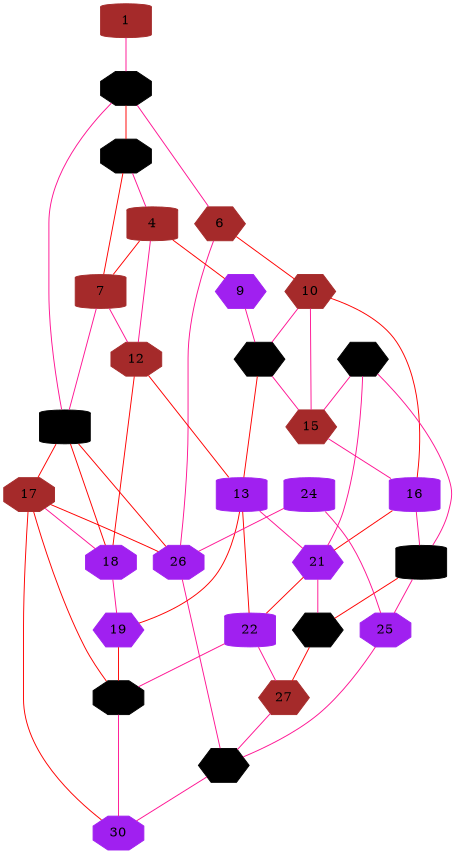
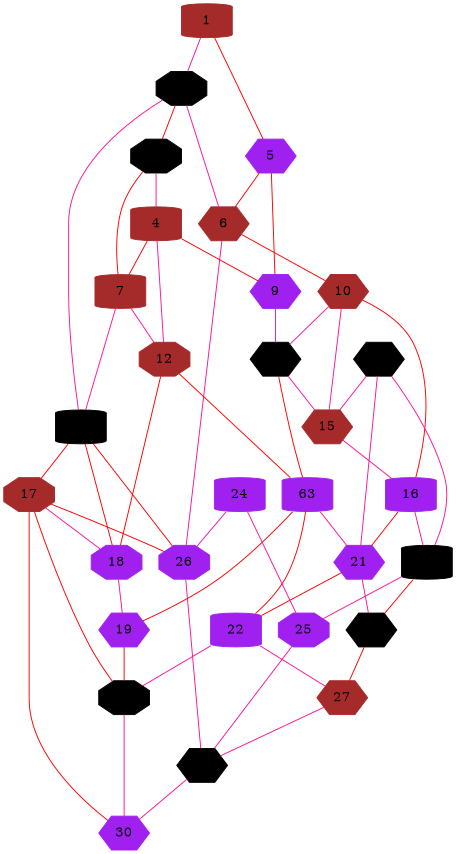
none -> (271, 156)
(242, 495) -> (307, 495)
(118, 833) -> (124, 833)
